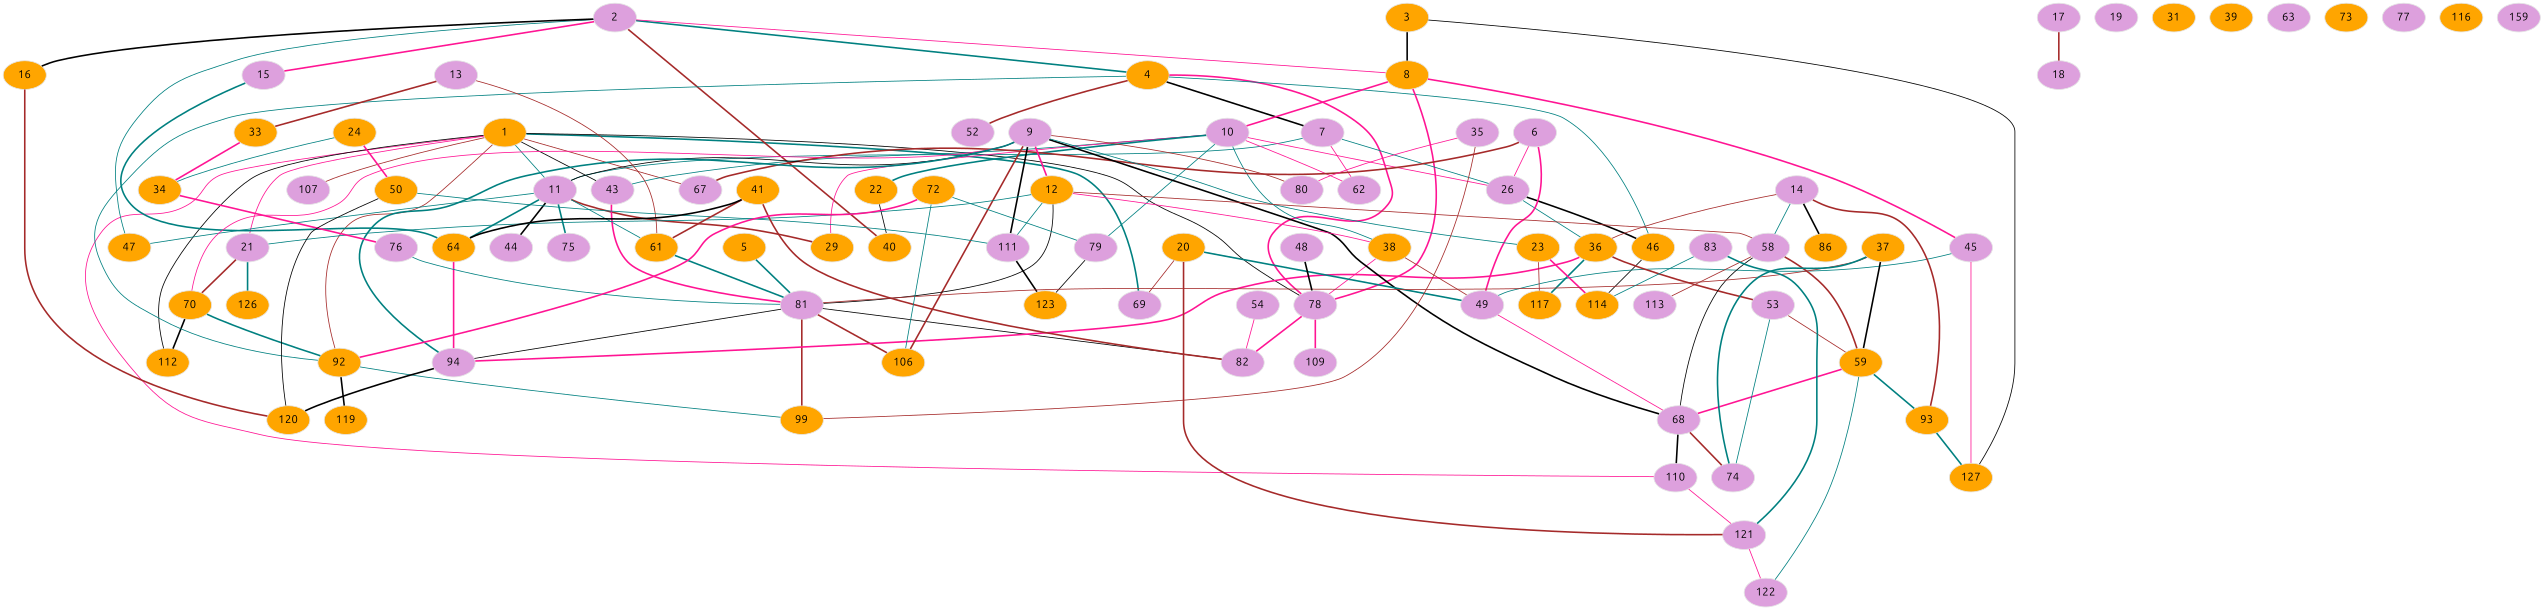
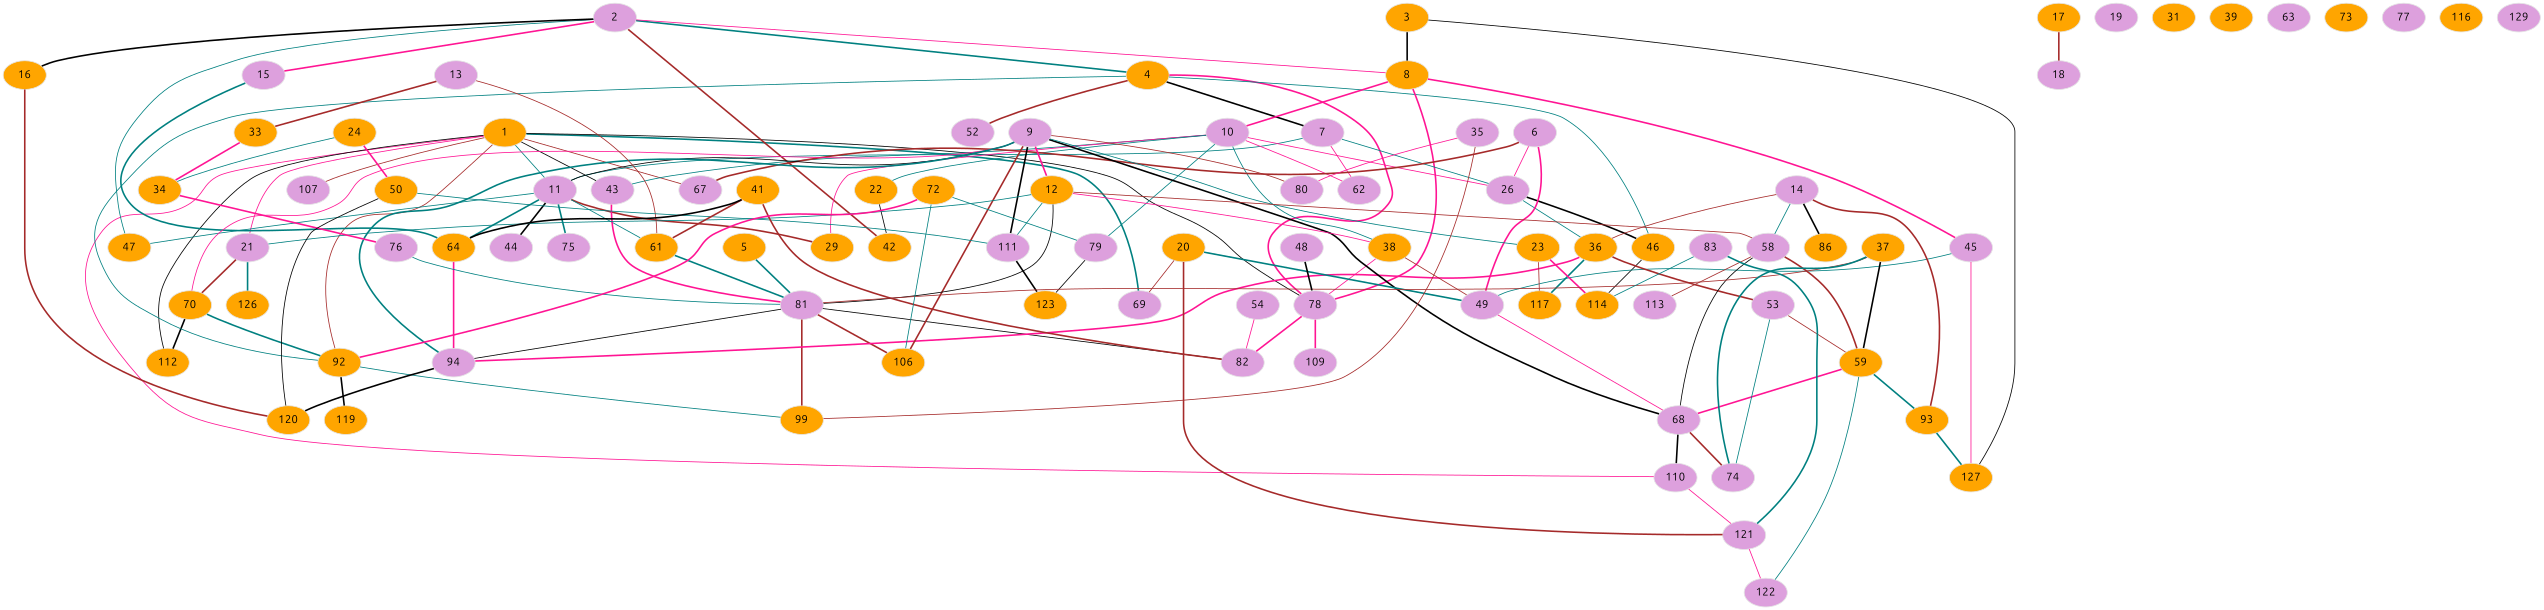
(2059, 18) -> (2059, 18)
(2519, 18) -> (2519, 18)
(970, 163) -> (970, 163)
(890, 248) -> (890, 248)
